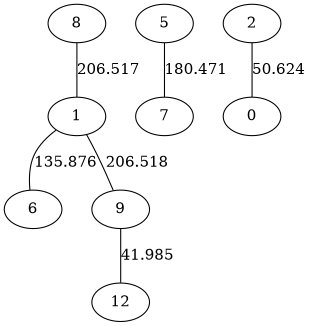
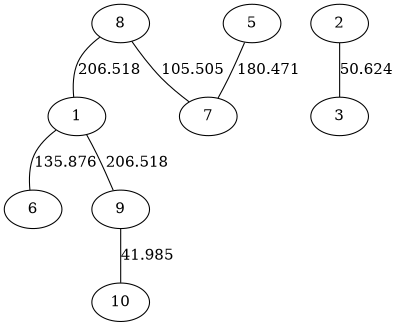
(108, 70) -> (109, 70)
none -> (158, 74)
(252, 116) -> (340, 116)
(121, 302) -> (121, 302)
